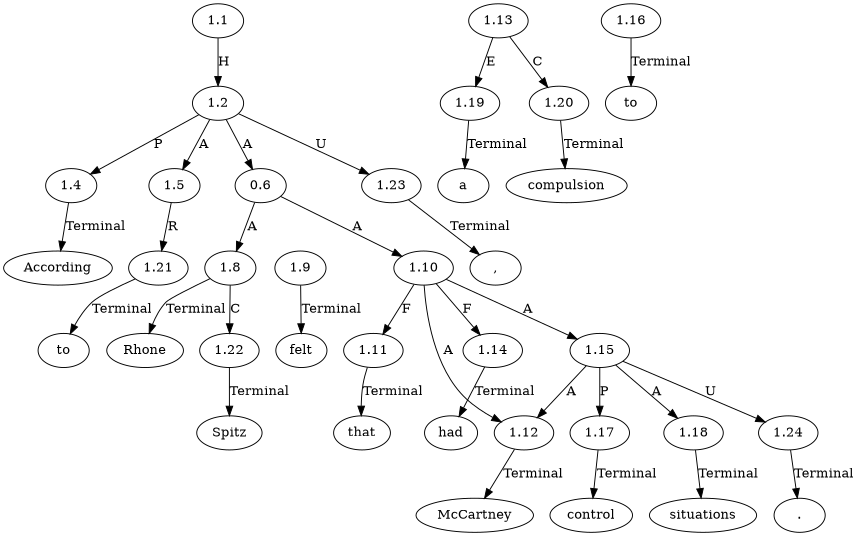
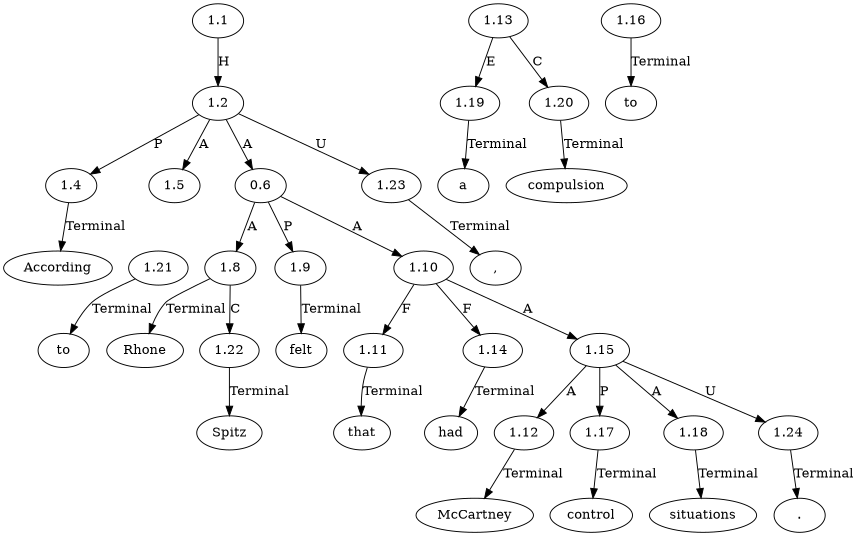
(167, 222) -> none
none -> (278, 223)
(441, 361) -> none
